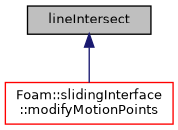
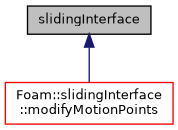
(89, 20) -> (89, 20)
